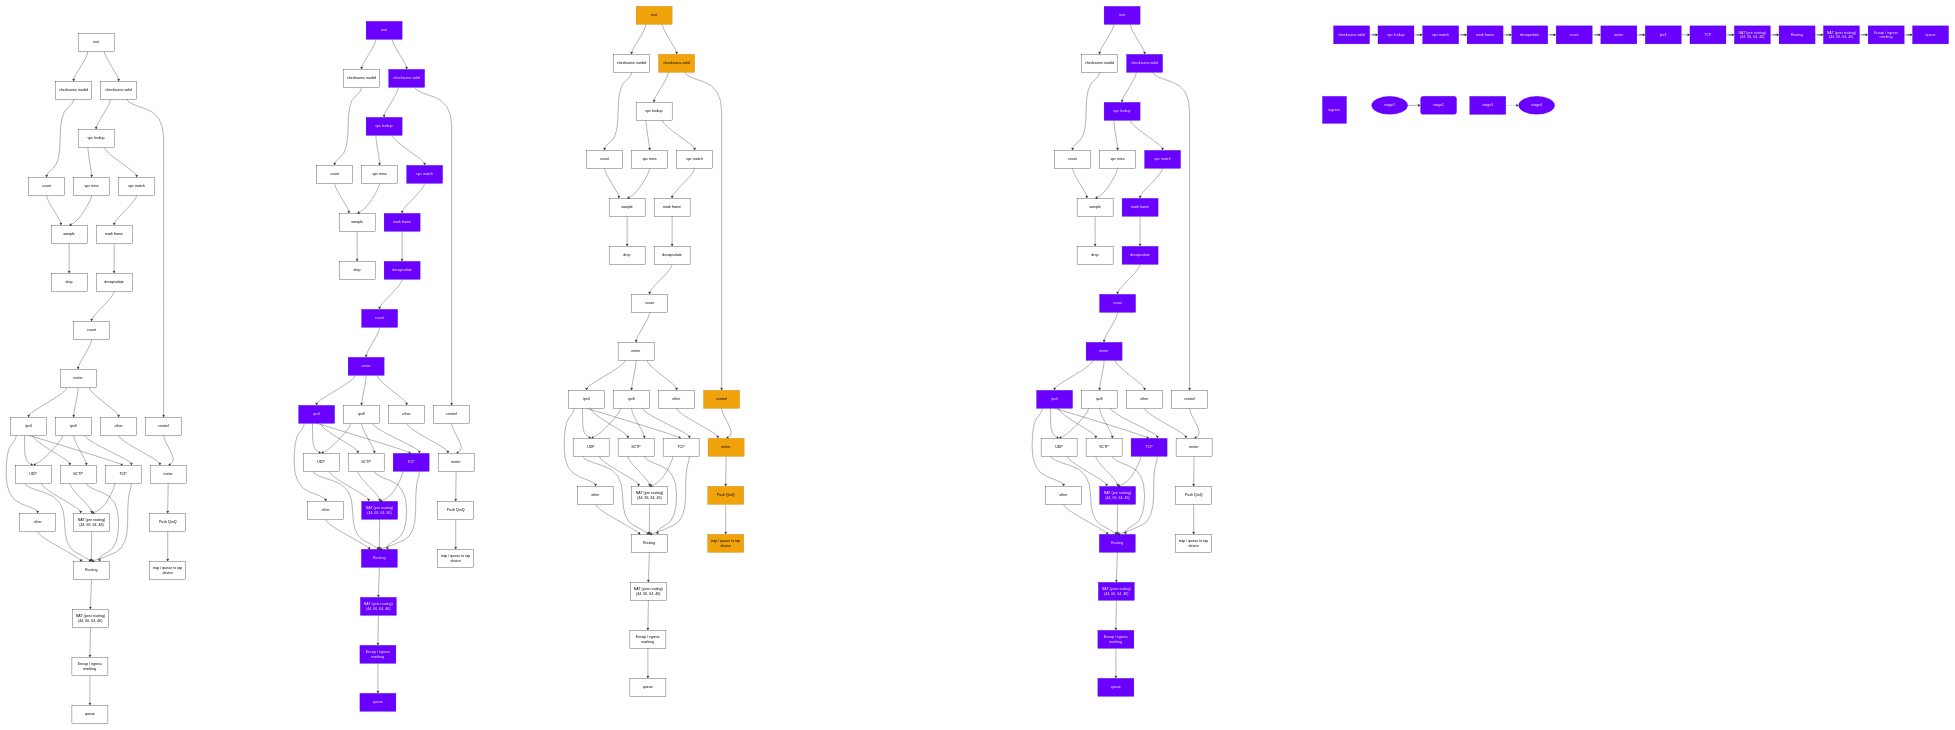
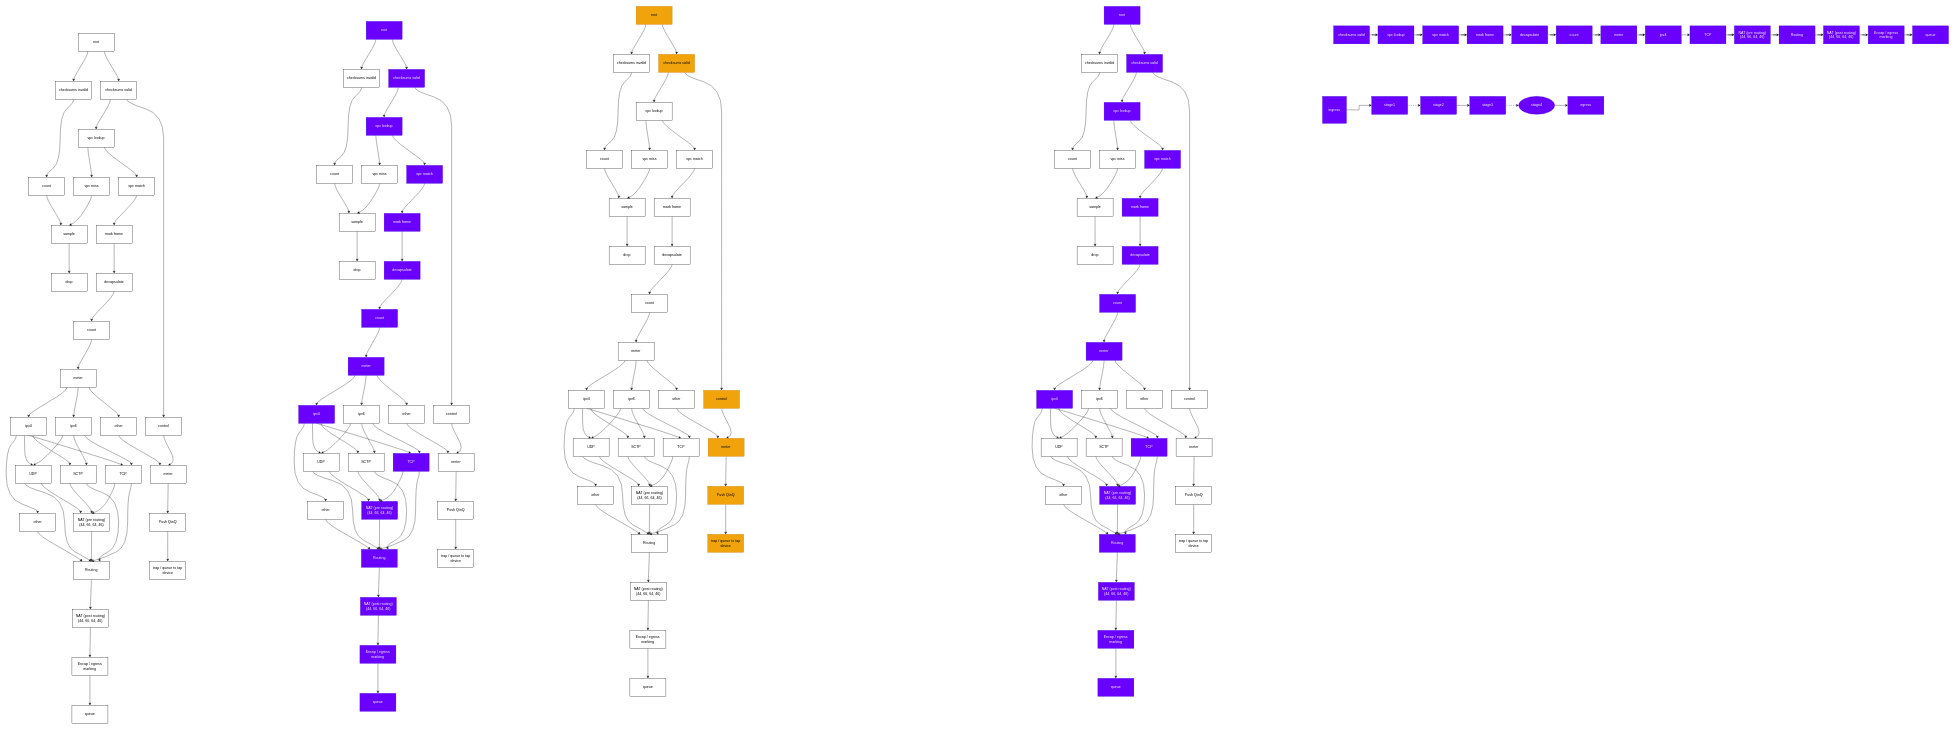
none -> (1368, 105)
(1390, 105) -> (1390, 105)
(1408, 105) -> (1408, 105)
(1439, 105) -> (1439, 105)
none -> (1466, 105)
none -> (1565, 105)
none -> (1586, 105)
